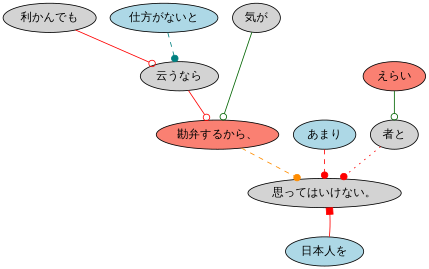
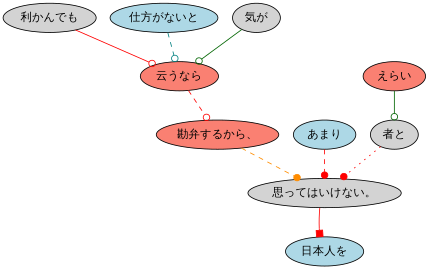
(171, 44) -> (171, 44)
(238, 73) -> (222, 44)
(179, 76) -> (179, 76)
(197, 103) -> (197, 103)
(330, 226) -> (319, 218)
